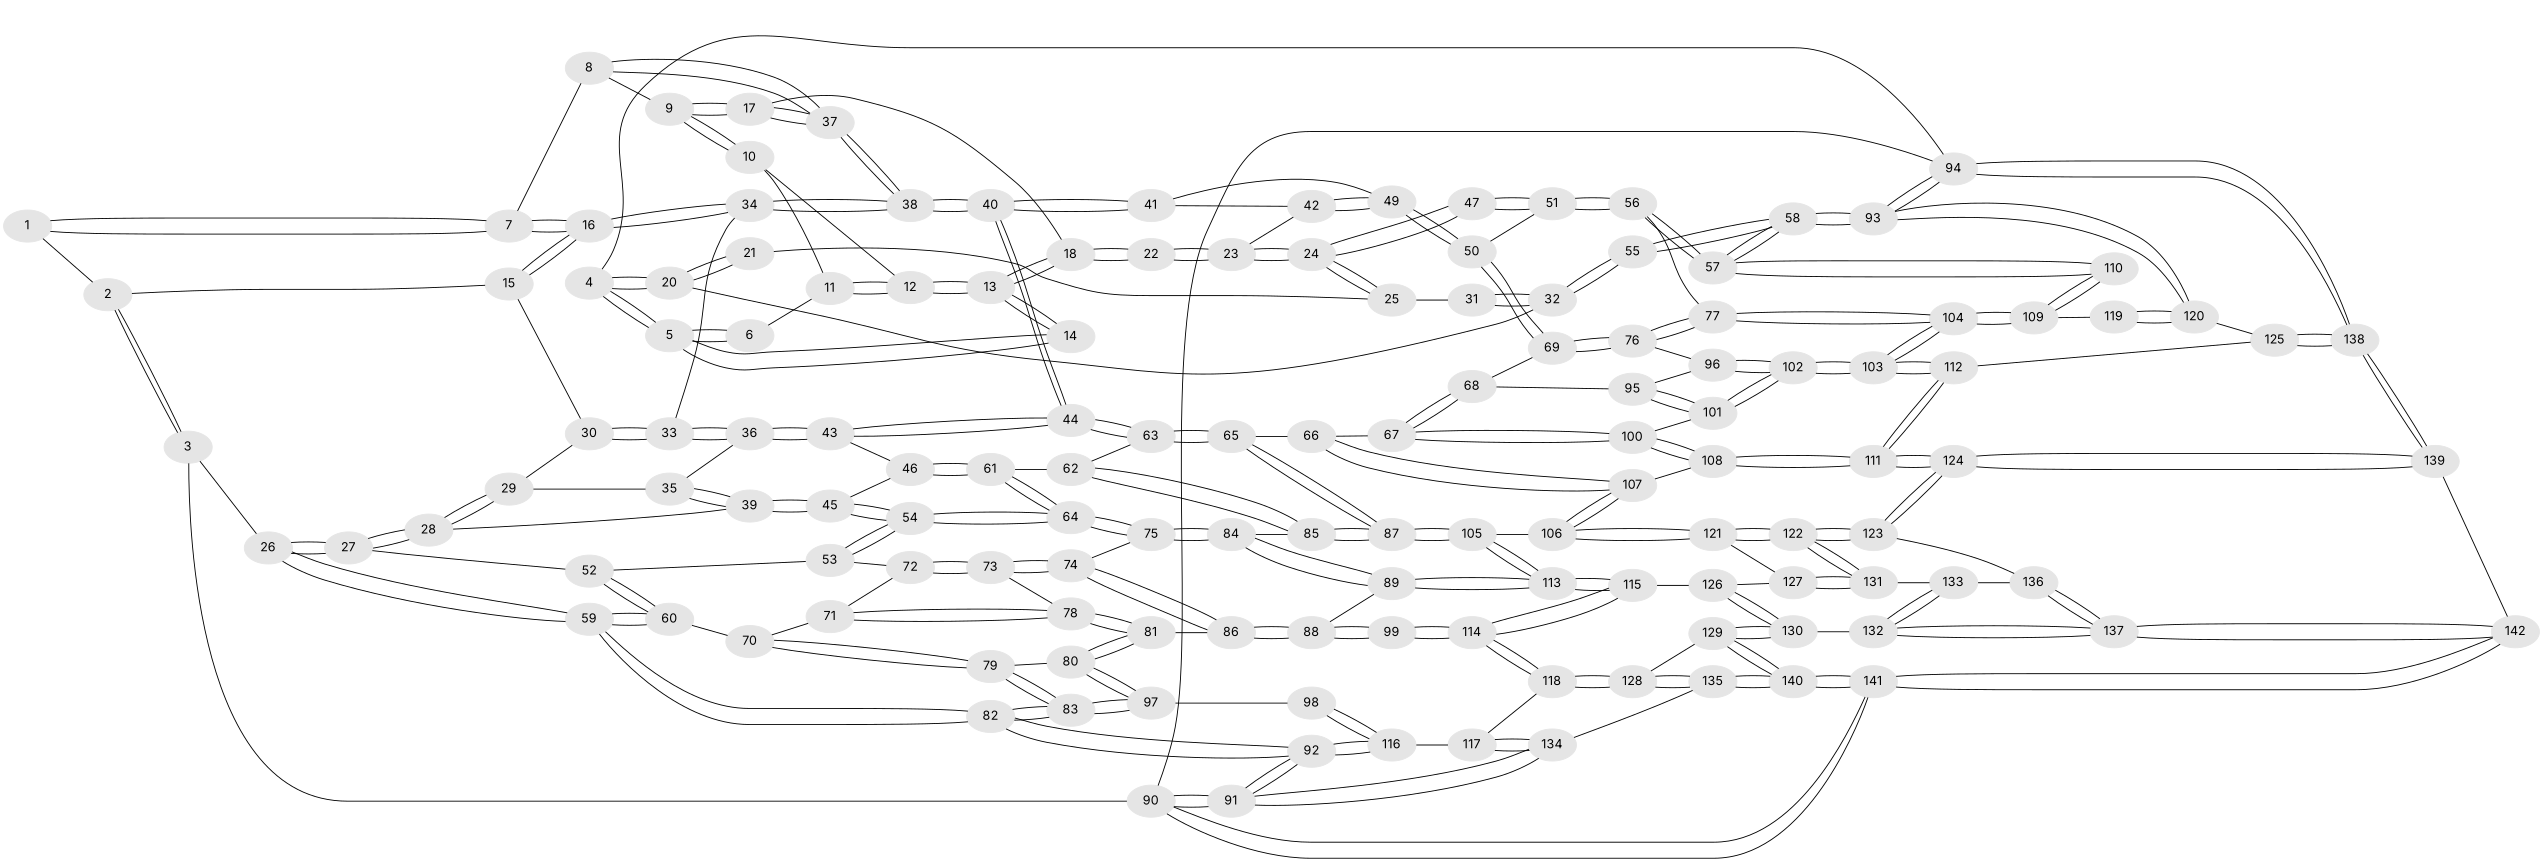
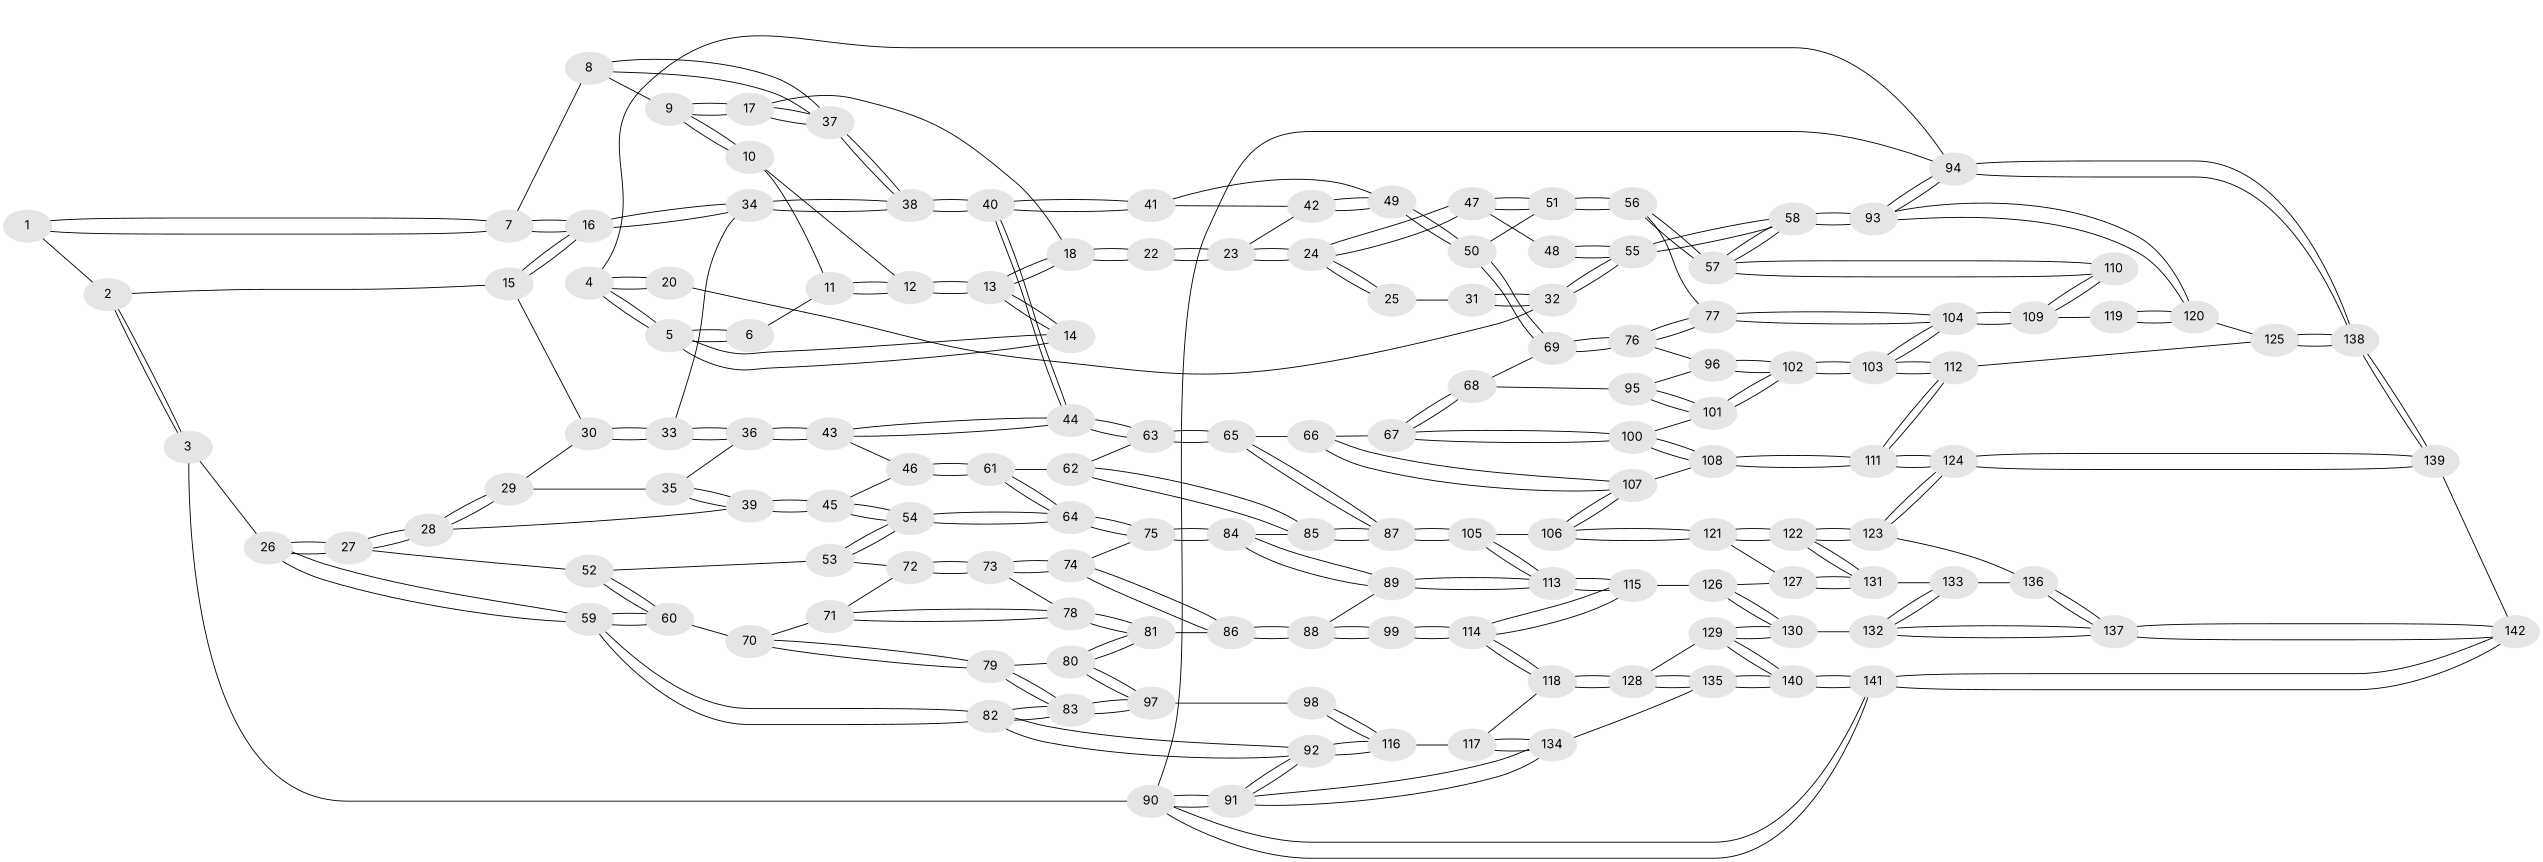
none -> (1552, 252)
(750, 254) -> none
